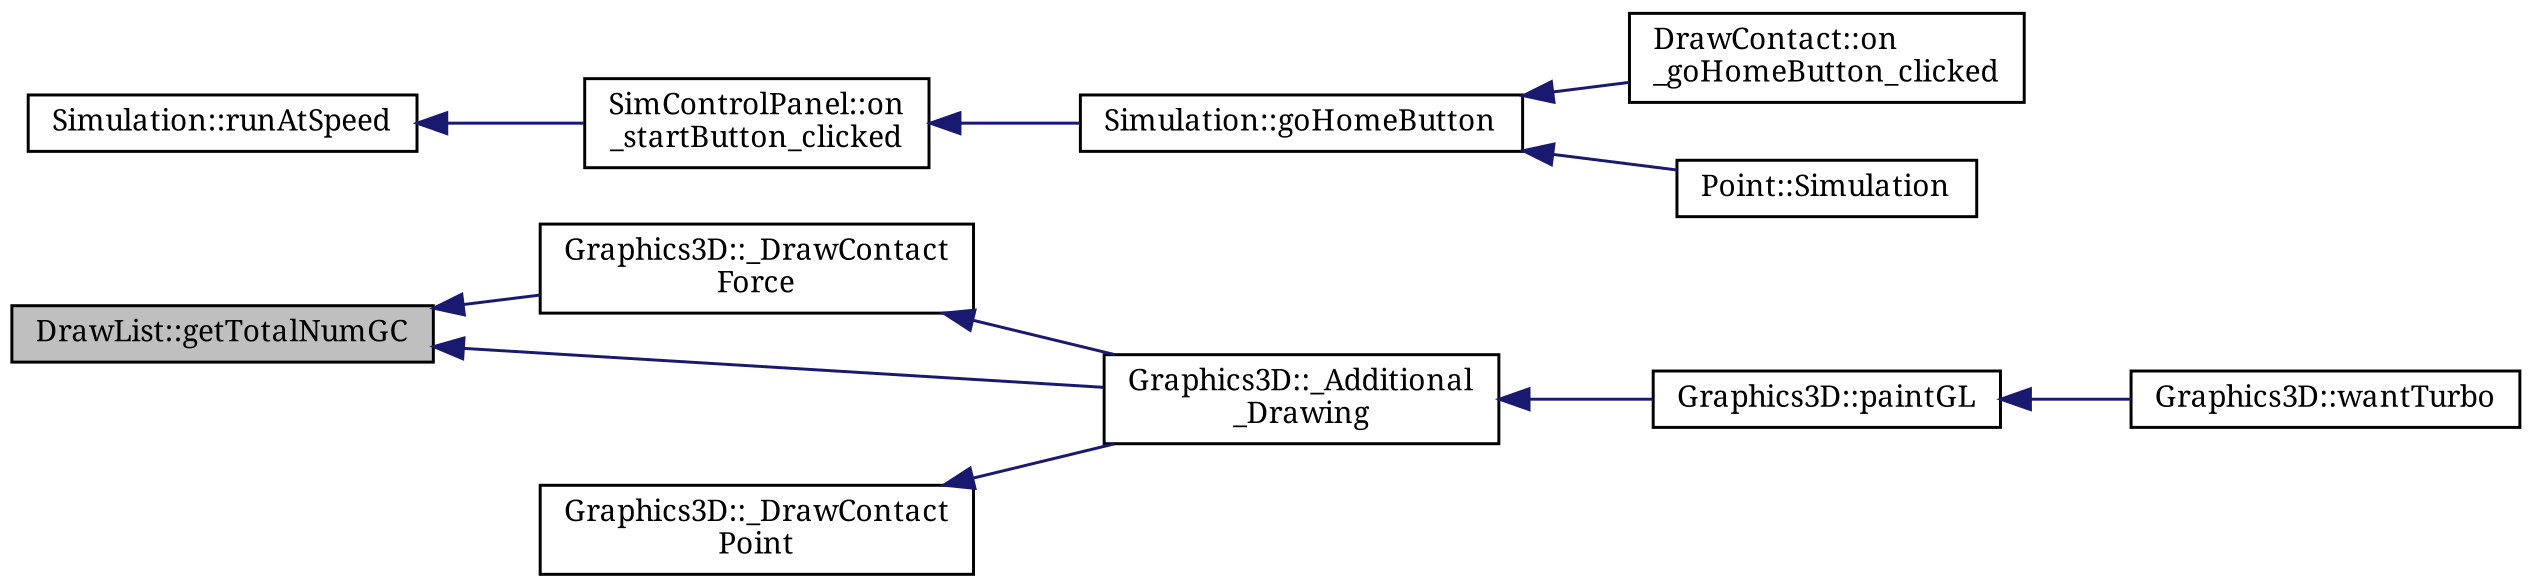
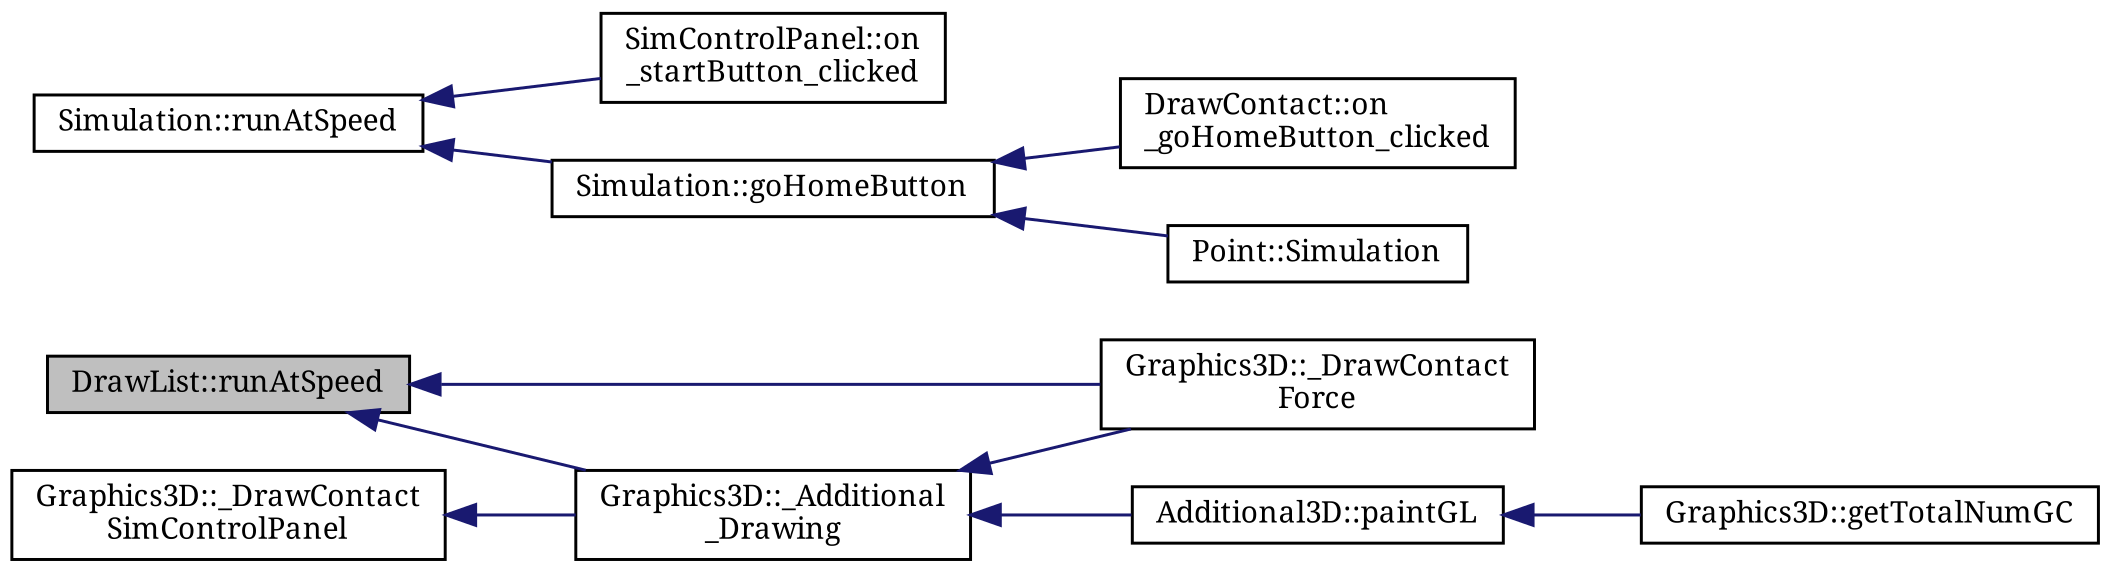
(1020, 123) -> (502, 156)
(223, 334) -> (229, 384)
(1044, 337) -> (1060, 446)
(1827, 399) -> (1318, 515)
(2325, 399) -> (1870, 515)
(757, 530) -> (229, 515)
